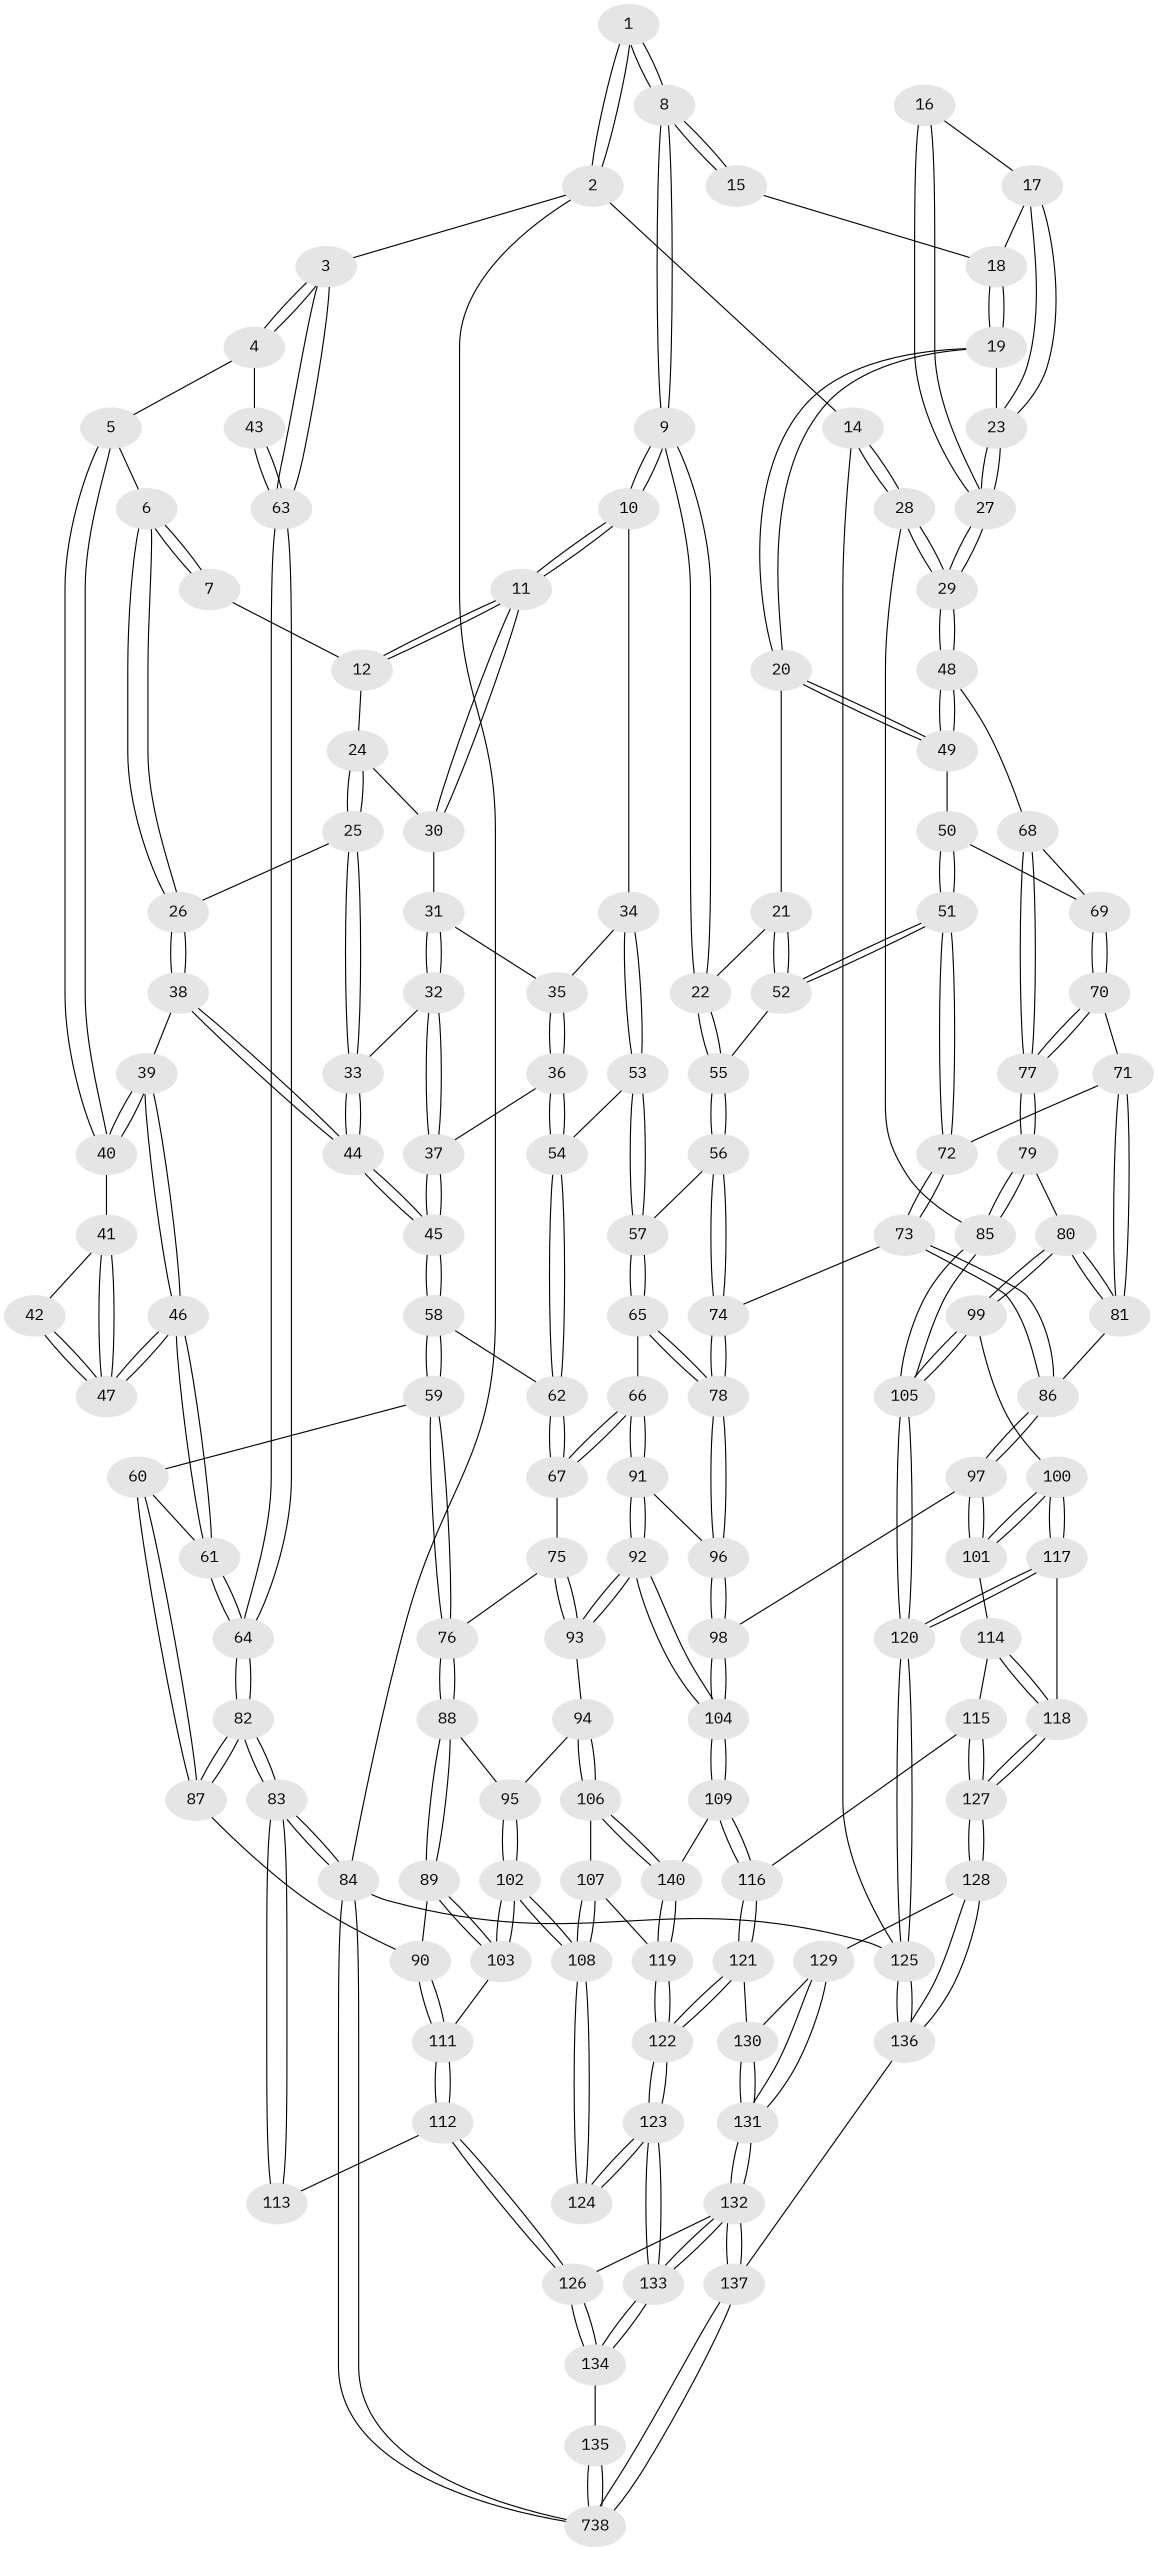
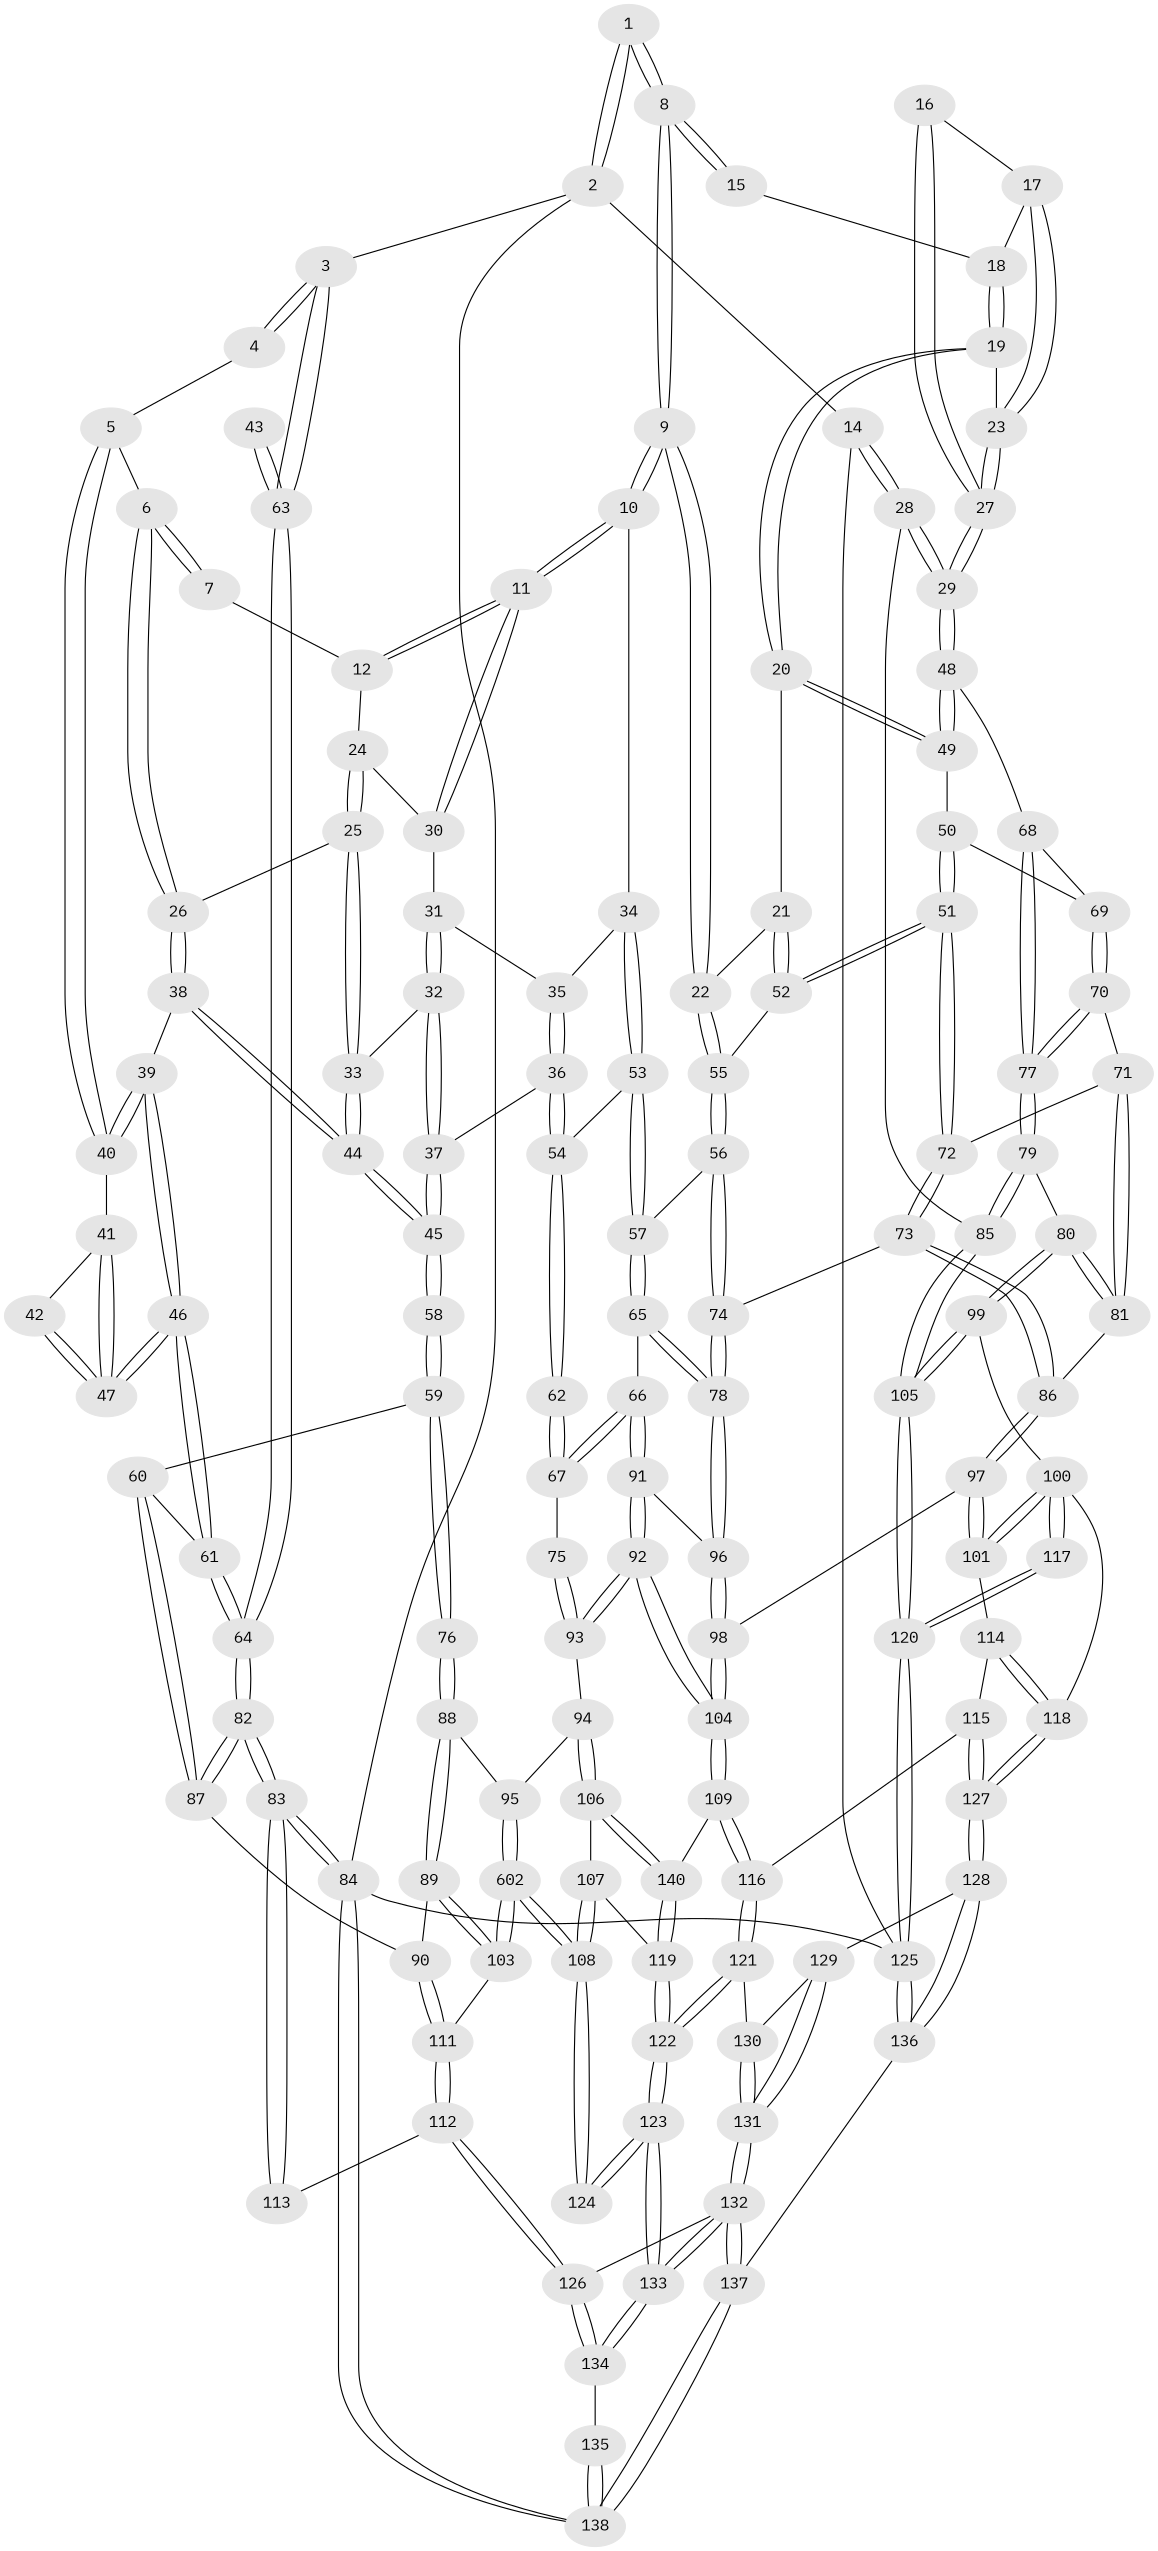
(254, 388) -> none
(502, 1360) -> none
(502, 1598) -> none
(1057, 1639) -> (1101, 1597)
(510, 1881) -> (510, 1881)
(595, 2526) -> (595, 2526)
